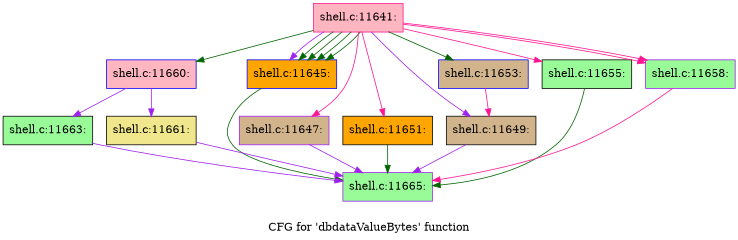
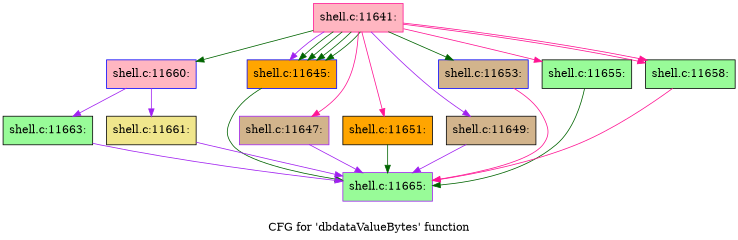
(690, 74) -> (690, 74)
(487, 99) -> (528, 156)
